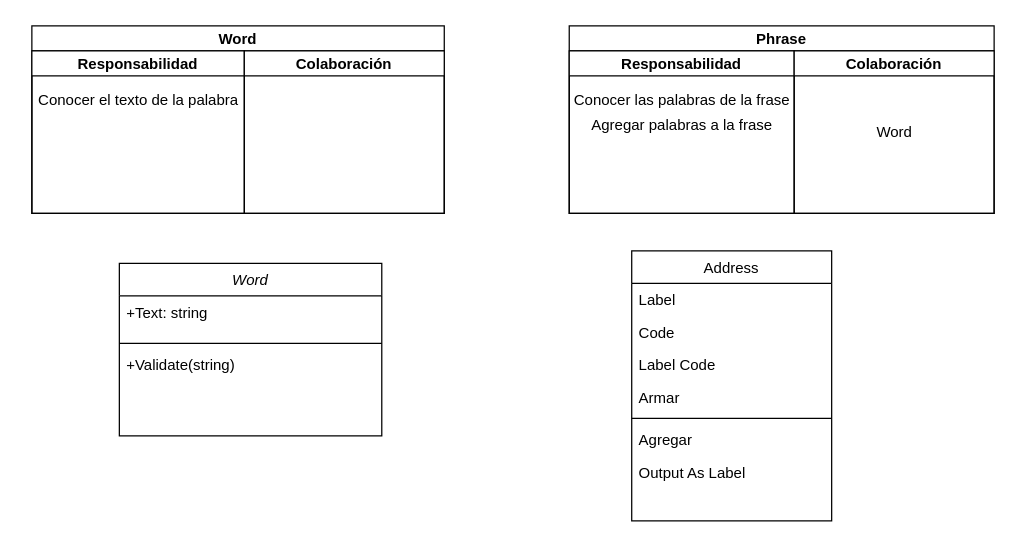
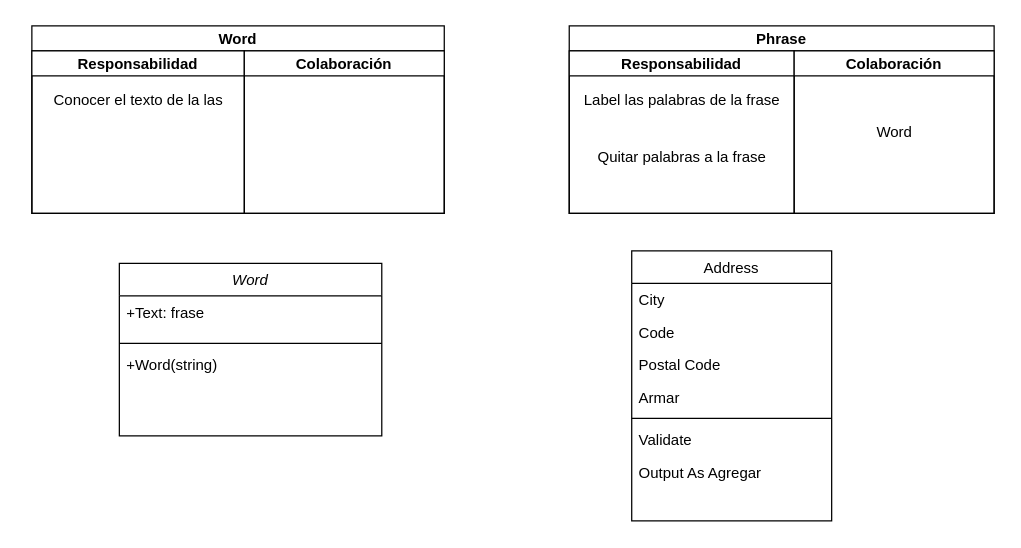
(139, 101) -> (139, 101)
(683, 101) -> (683, 101)
(682, 126) -> none
none -> (682, 157)
(658, 300) -> (654, 300)
(175, 313) -> (173, 313)
(192, 365) -> (179, 365)
(677, 365) -> (681, 365)
(668, 440) -> (668, 440)
(696, 473) -> (706, 473)
